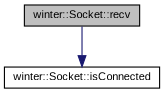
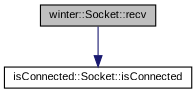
(82, 78) -> (98, 78)
